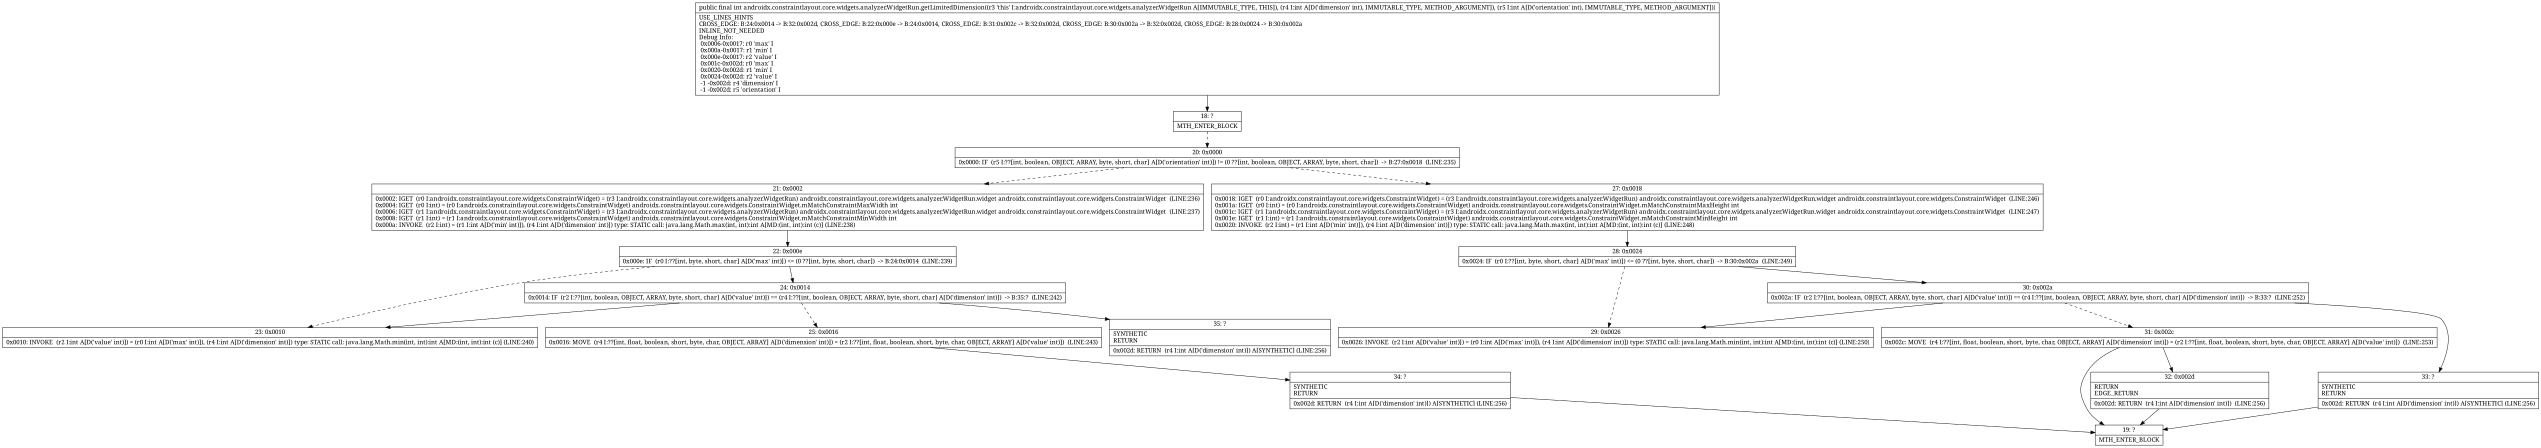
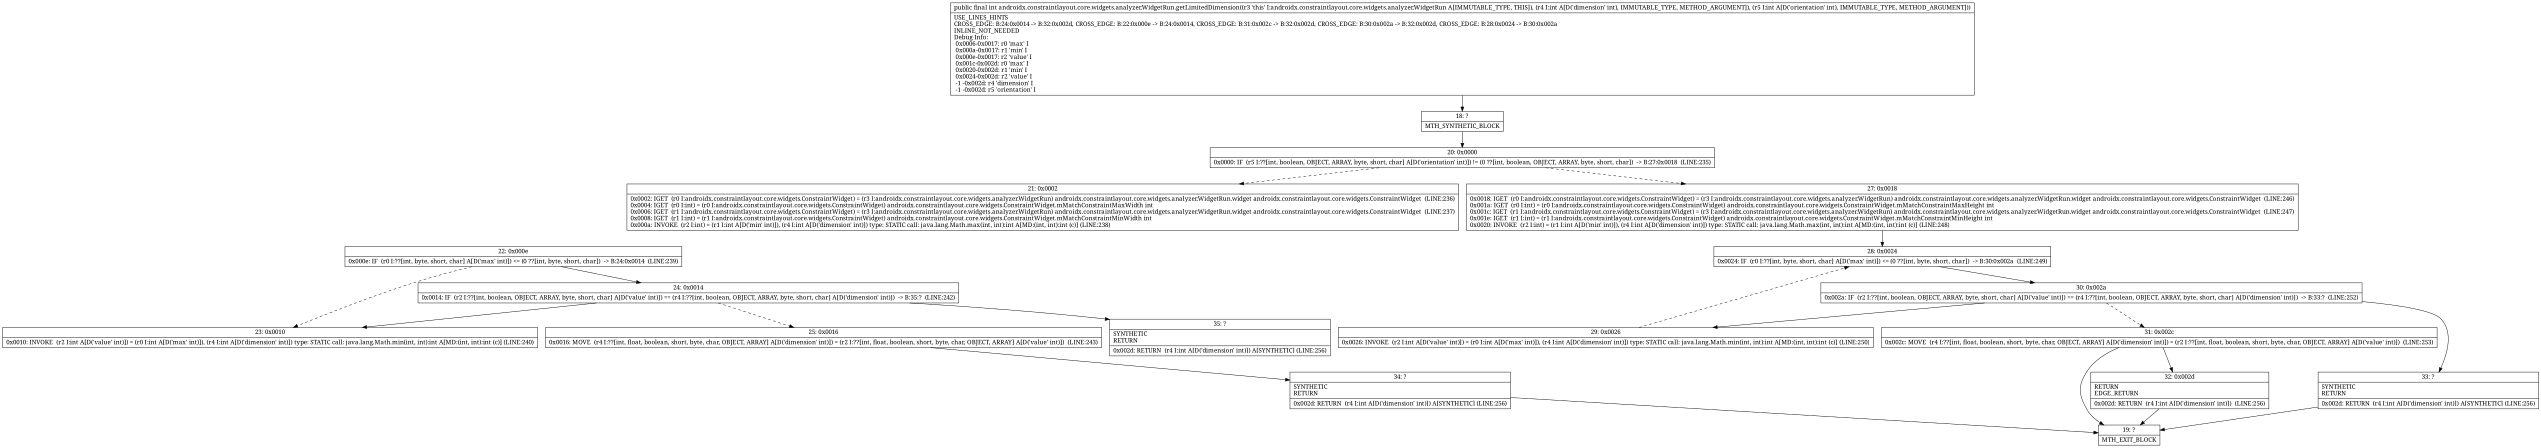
(1207, 126) -> (1462, 126)
(1207, 137) -> (1462, 137)
(788, 236) -> none
(1617, 295) -> (1742, 298)
(2129, 440) -> (2129, 440)
